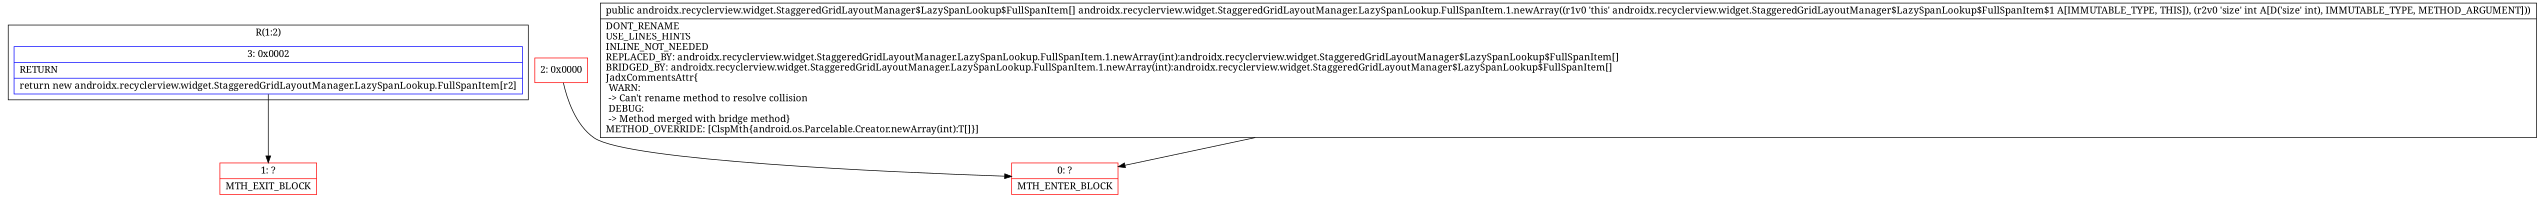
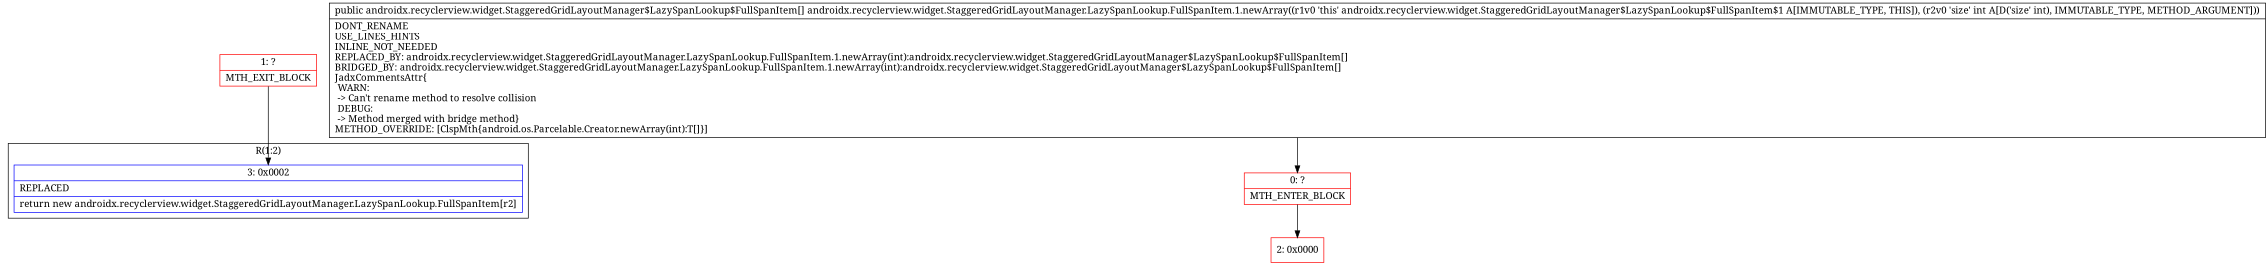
(39, 70) -> (45, 188)
(268, 125) -> (268, 122)
(766, 164) -> (1297, 218)
